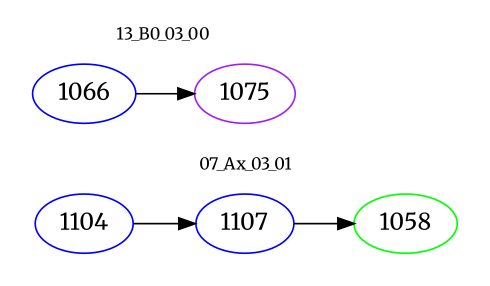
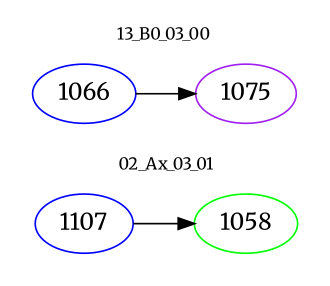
(246, 165) -> (166, 165)
(84, 224) -> none
